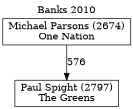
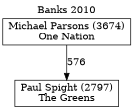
(67, 32) -> (67, 32)
